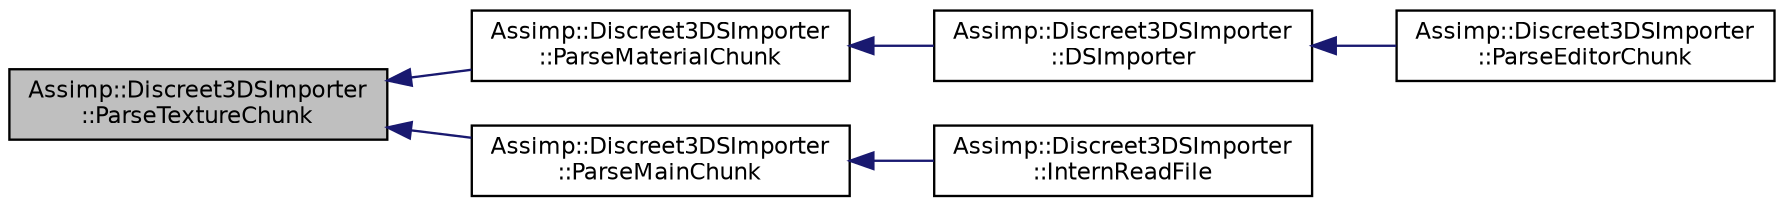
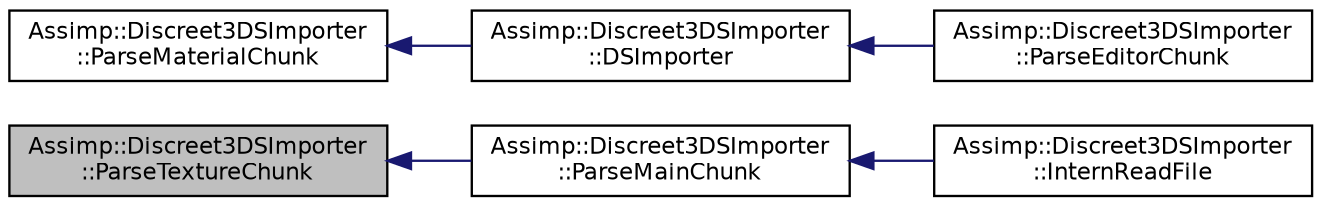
(441, 74) -> none
